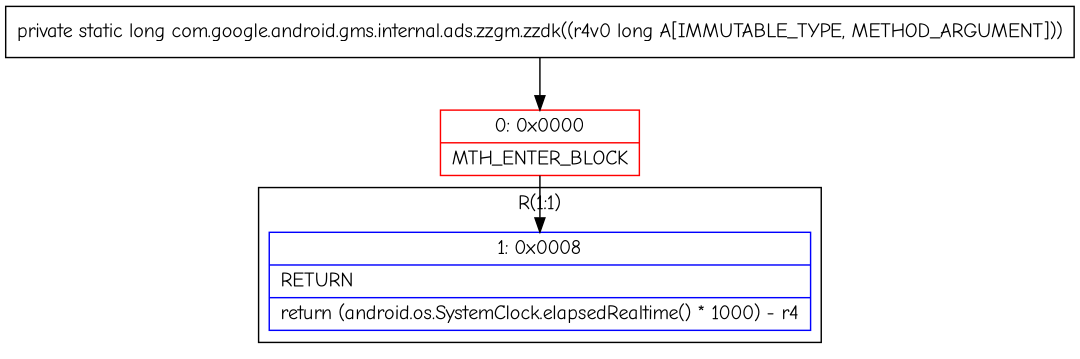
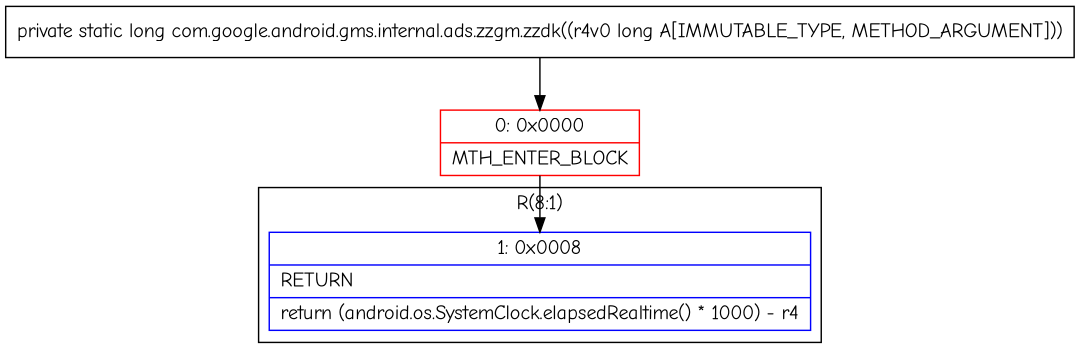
(540, 204) -> (540, 204)
